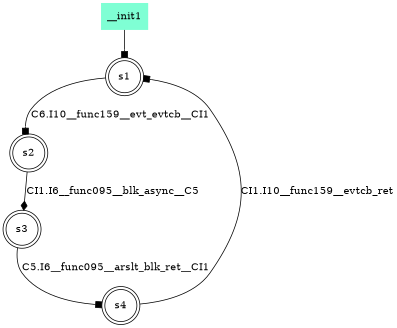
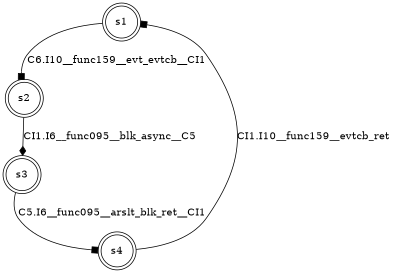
(125, 16) -> none
